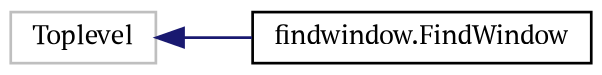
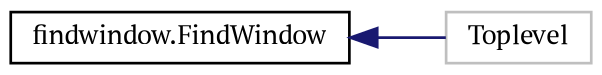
(218, 38) -> (412, 38)
